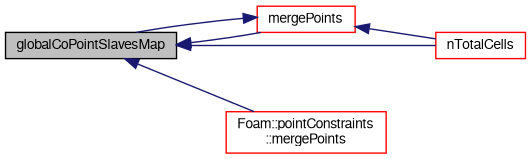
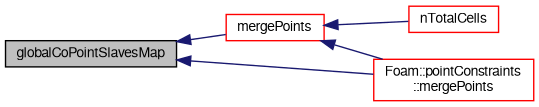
(190, 24) -> (359, 52)
(313, 46) -> none
